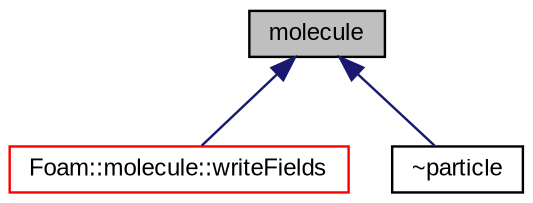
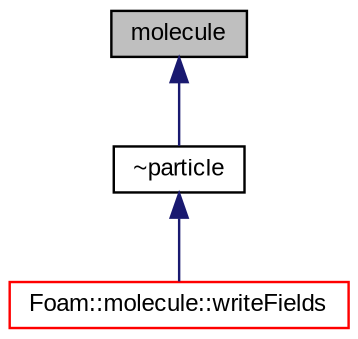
(239, 110) -> (179, 250)
